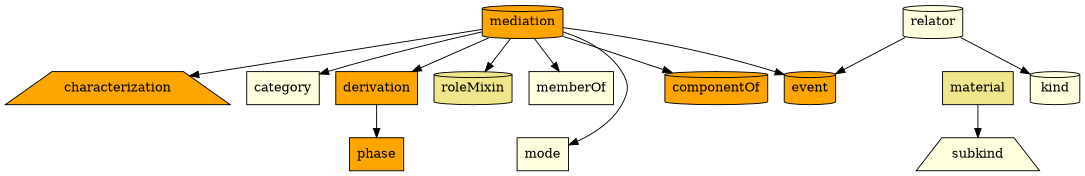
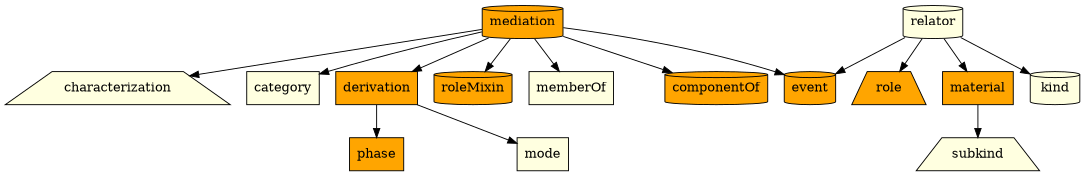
none -> (953, 51)
(626, 81) -> (463, 122)
(118, 88) -> (118, 88)
(473, 88) -> (473, 88)
none -> (889, 88)
(978, 88) -> (978, 88)
